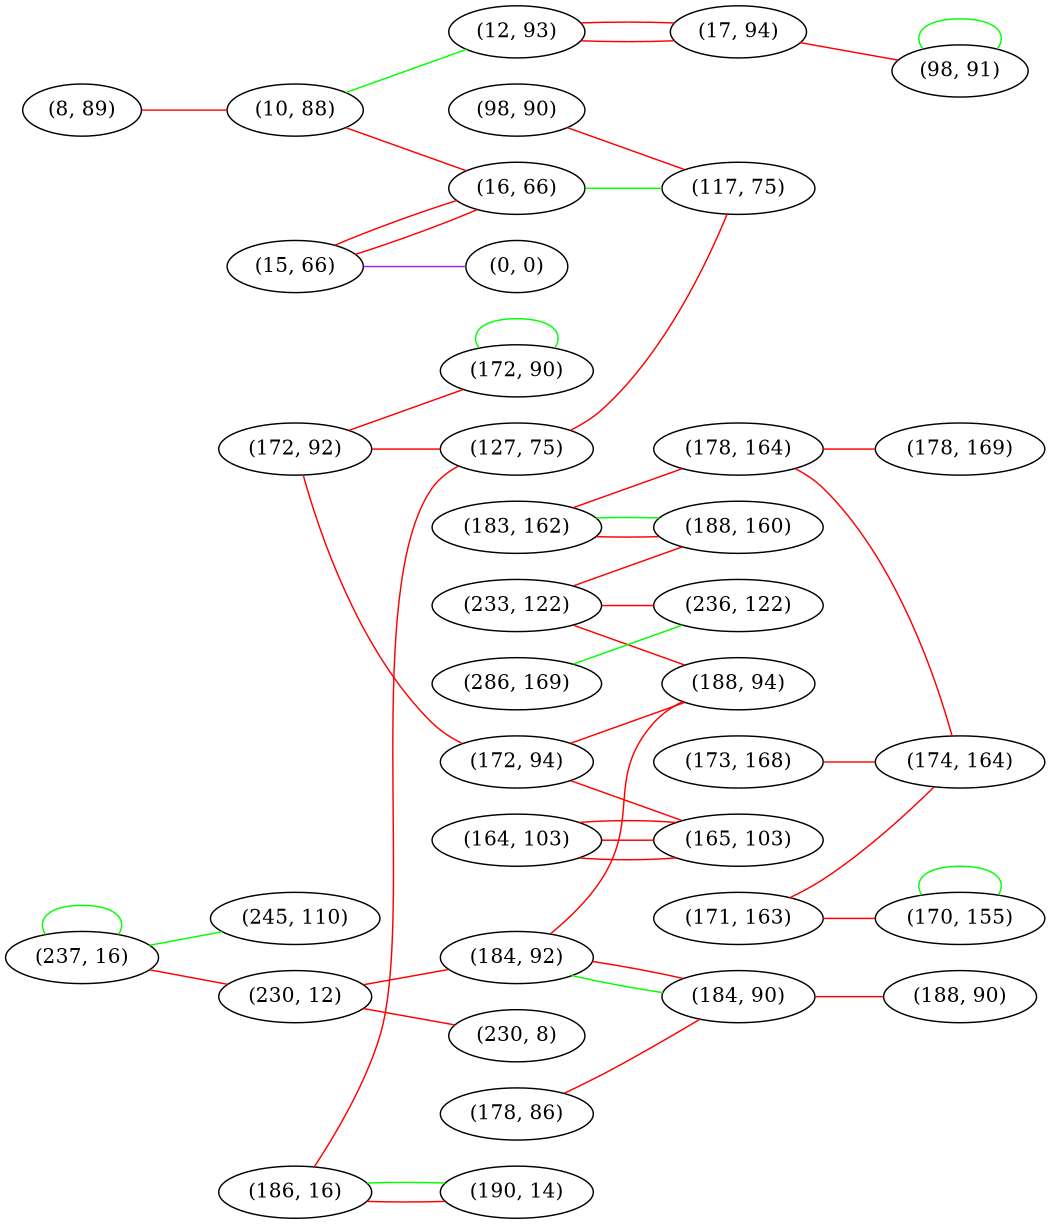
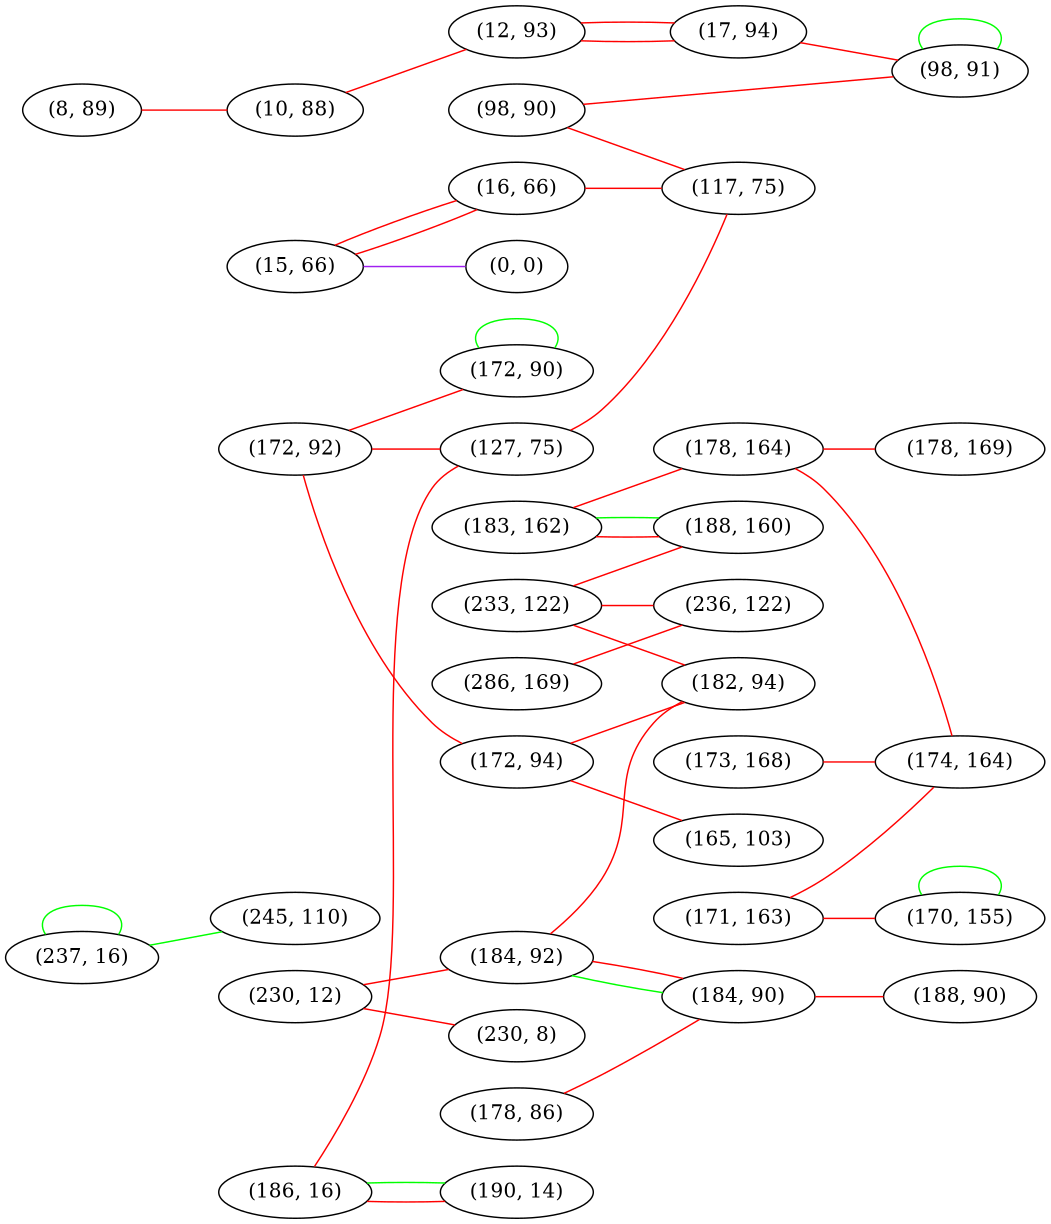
(406, 71) -> (406, 71)
none -> (738, 91)
(406, 149) -> none
(623, 188) -> (623, 188)
(614, 649) -> (614, 649)
(738, 684) -> (738, 684)
(517, 840) -> none
(189, 977) -> none
